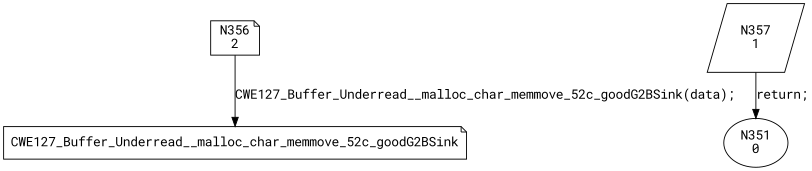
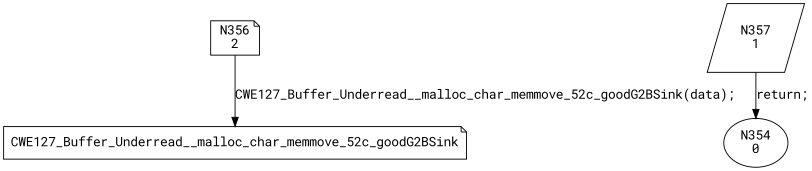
(756, 143) -> (756, 143)
